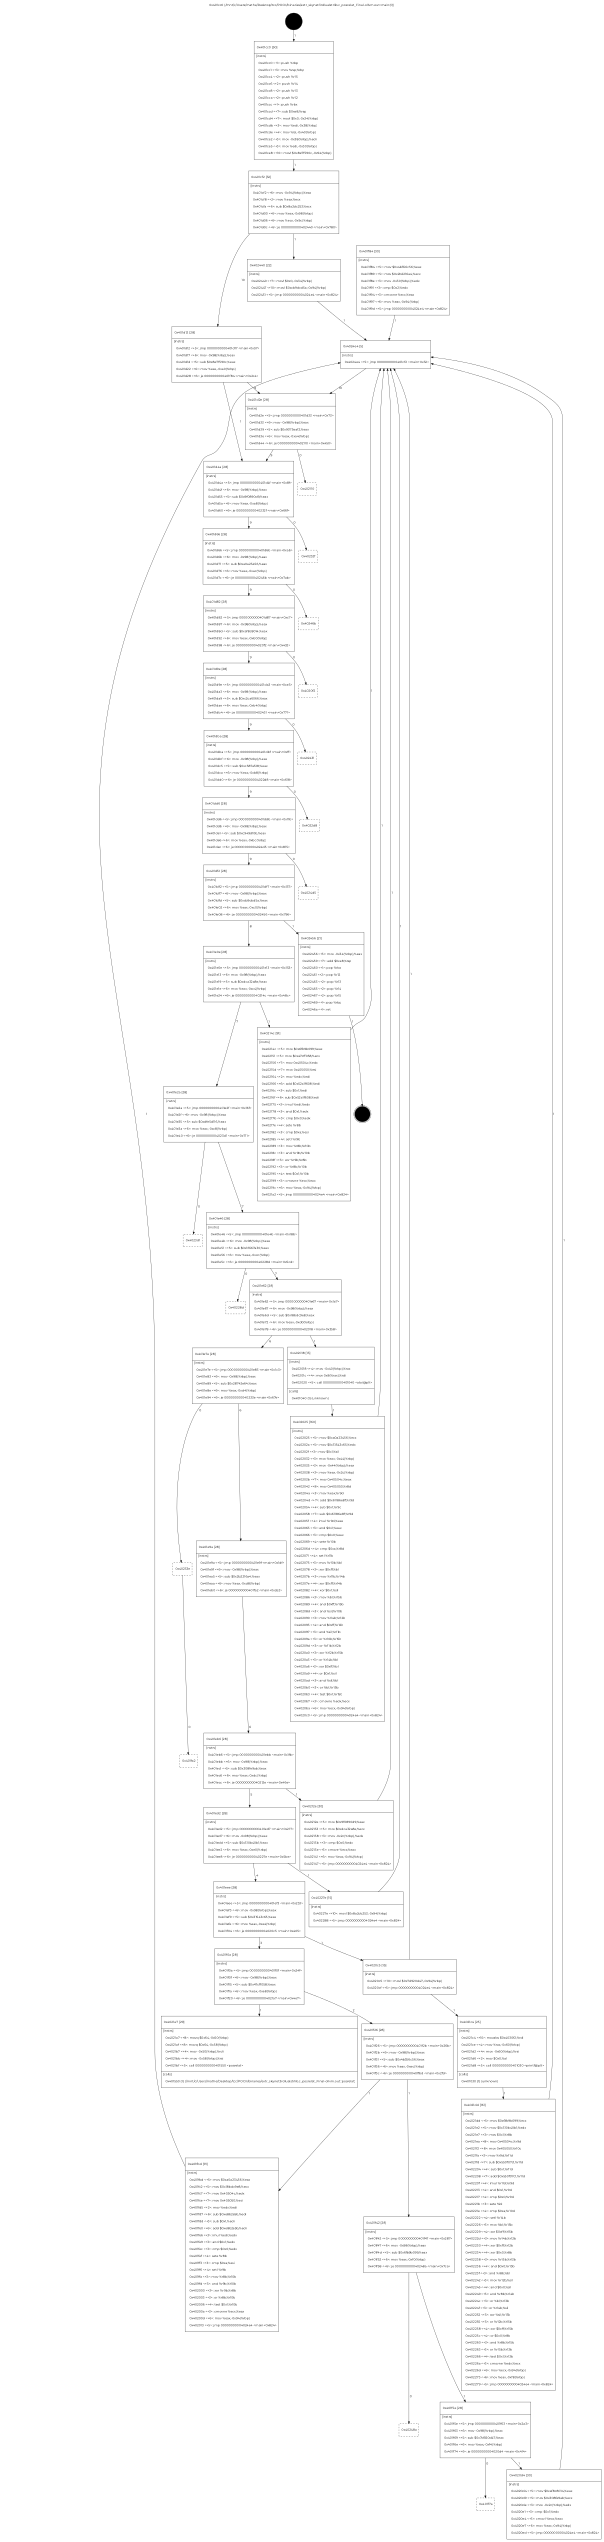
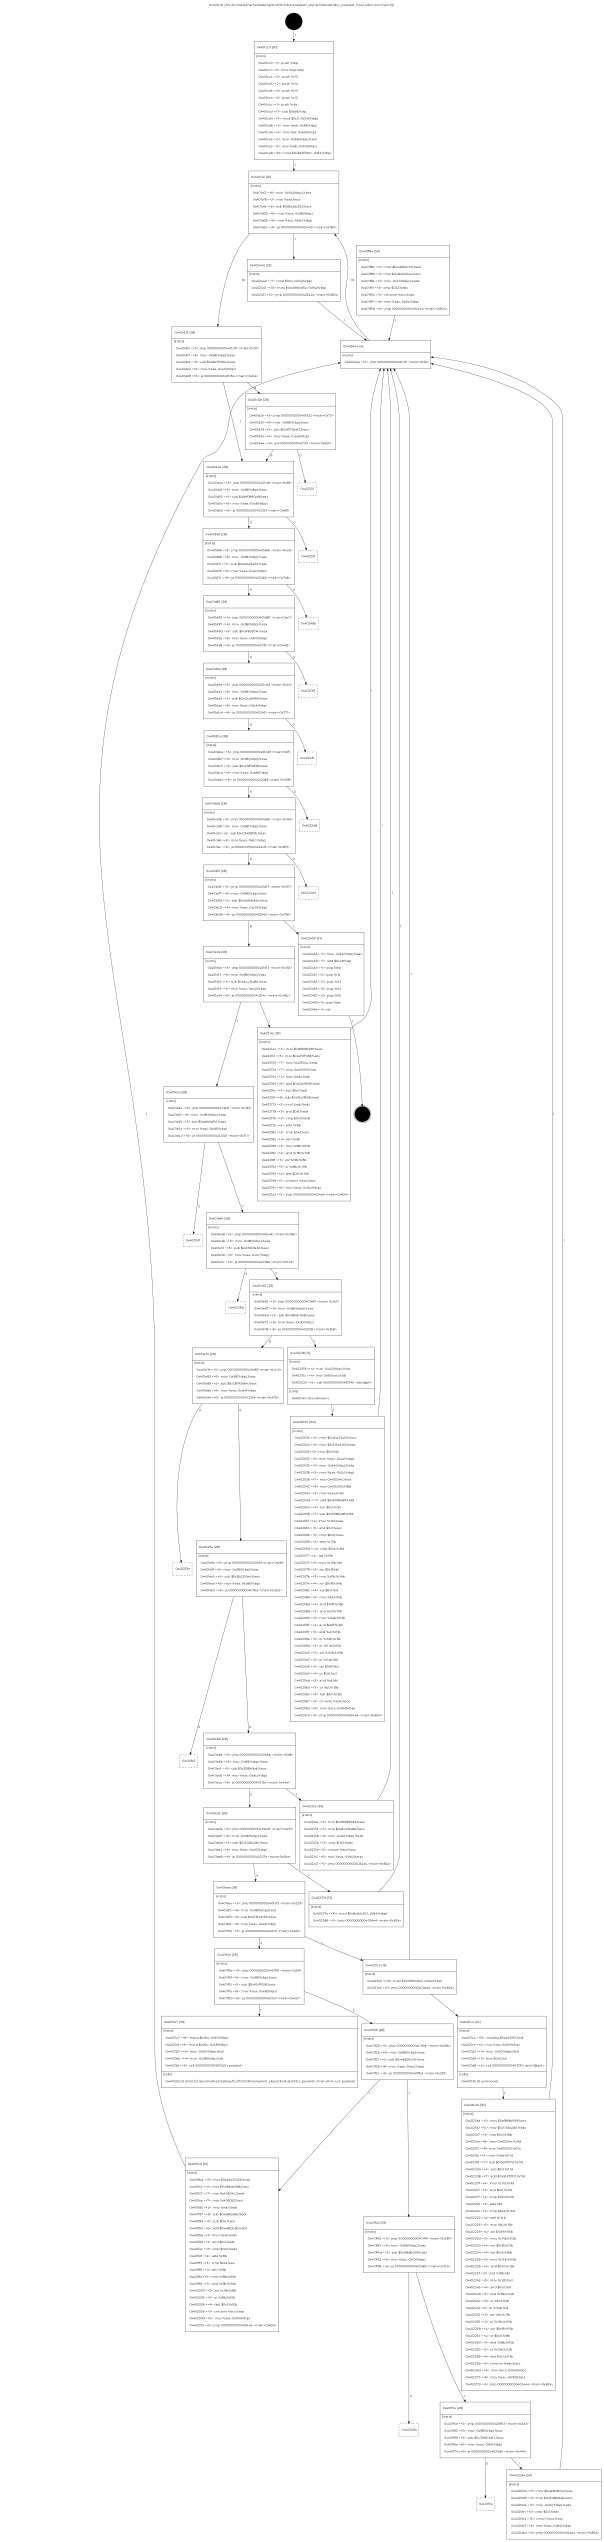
(349, 381) -> (346, 290)
(185, 1664) -> (212, 1675)
